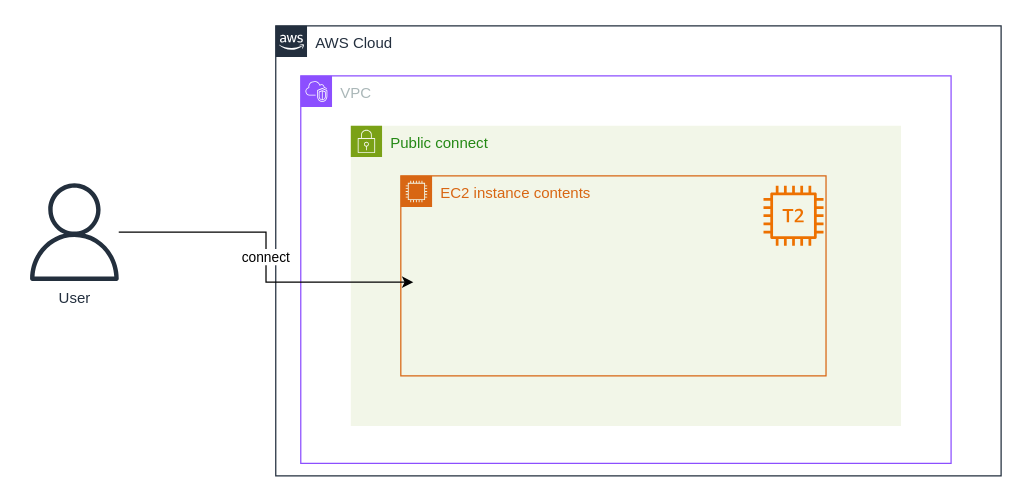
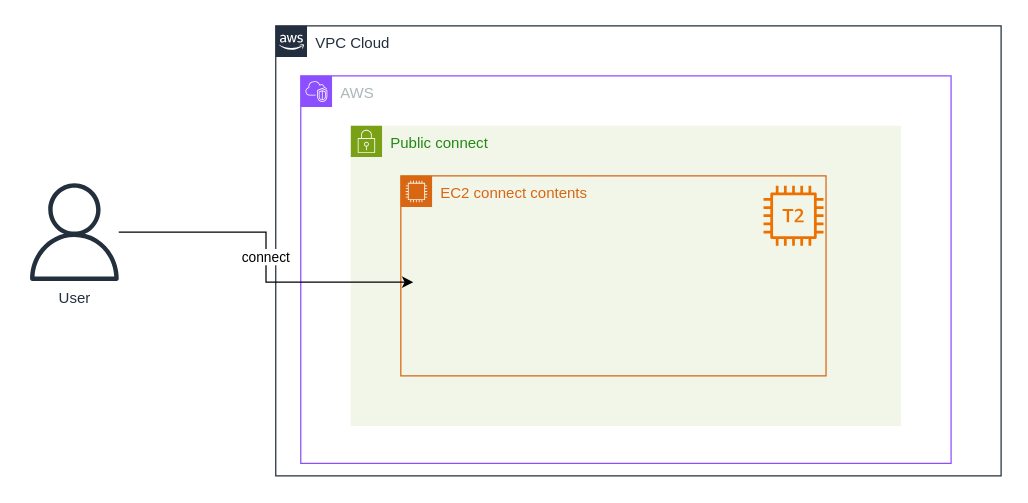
(350, 43) -> (350, 43)
(353, 93) -> (353, 93)
(523, 193) -> (521, 193)
